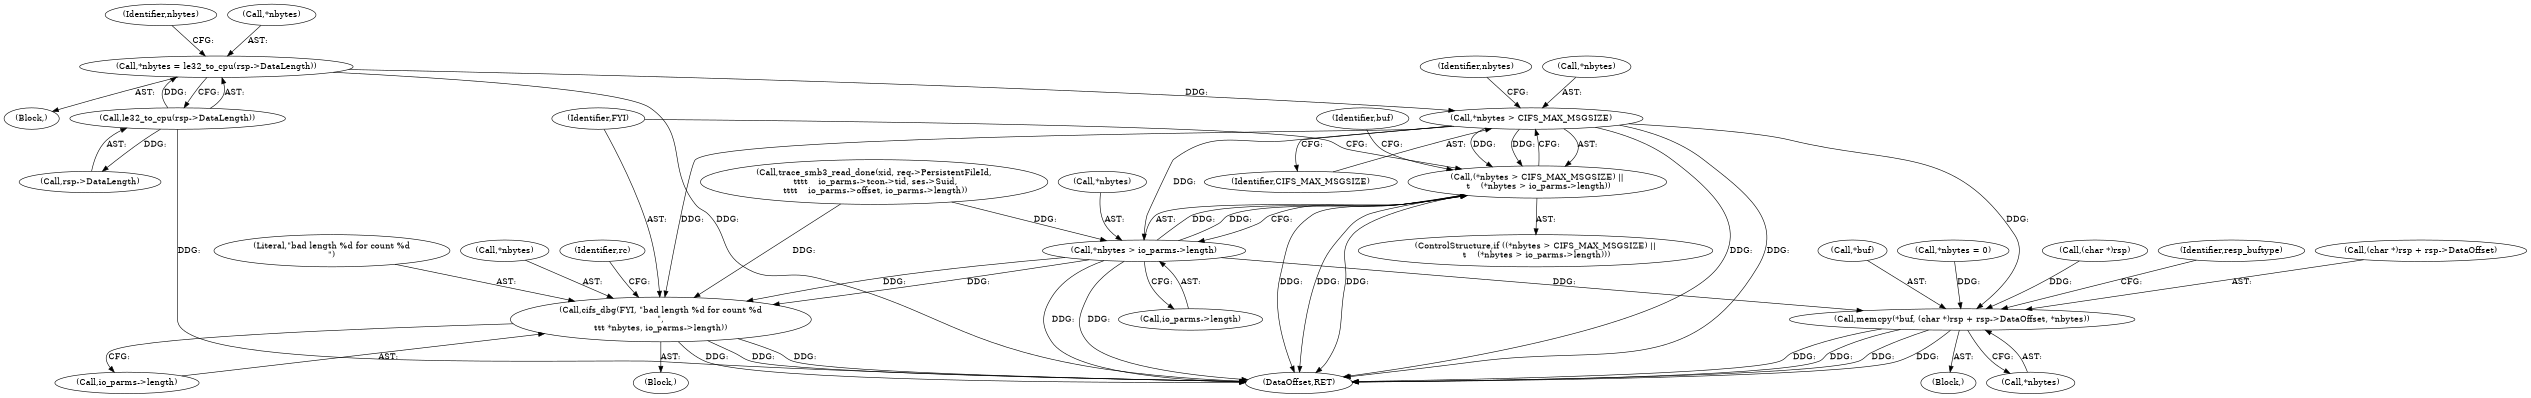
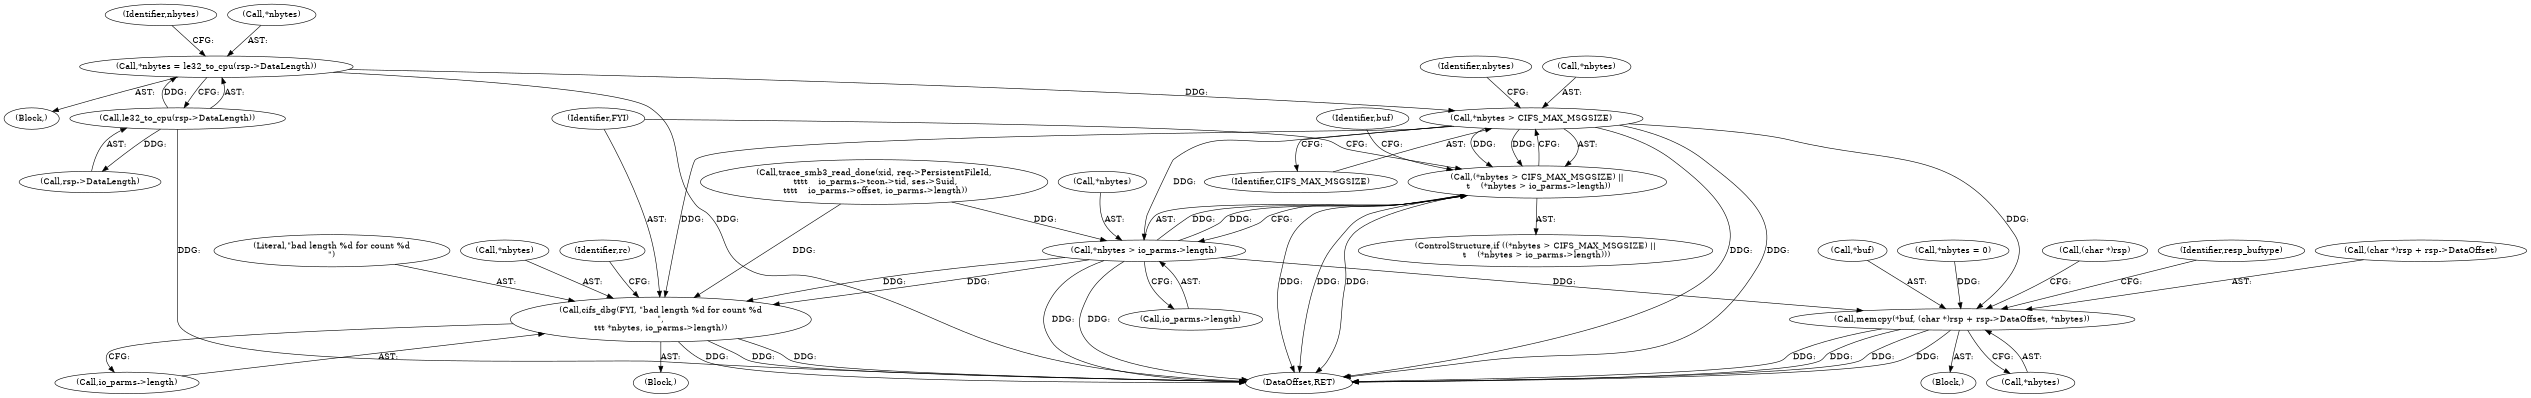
(2062, 282) -> (2062, 282)
